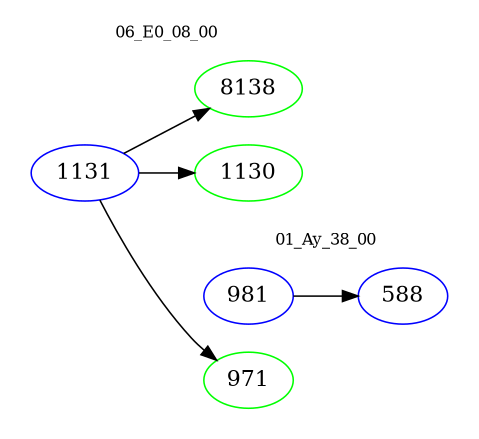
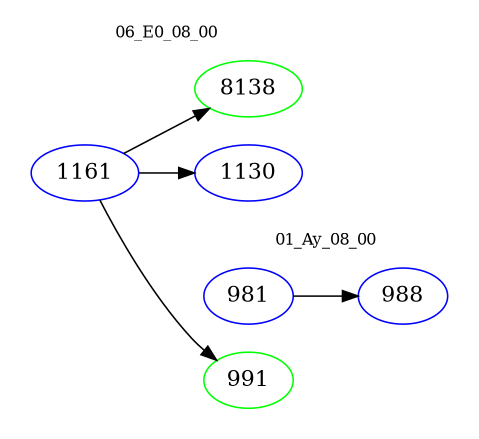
(85, 173) -> (85, 173)
(249, 173) -> (249, 173)
(326, 241) -> (326, 241)
(403, 296) -> (403, 296)
(249, 380) -> (249, 380)
